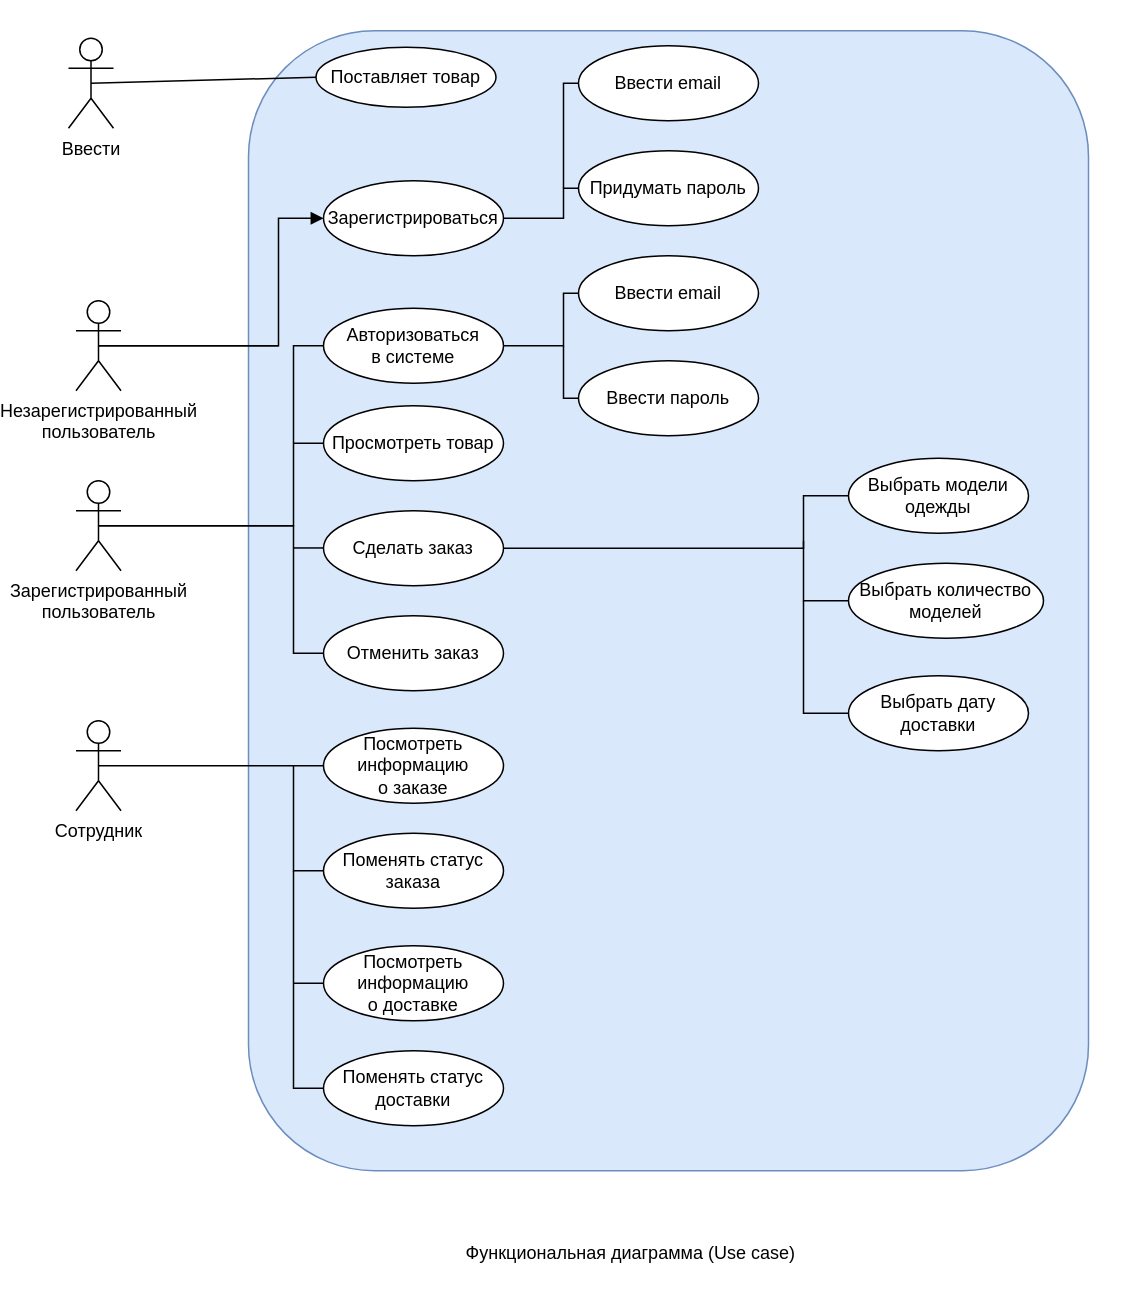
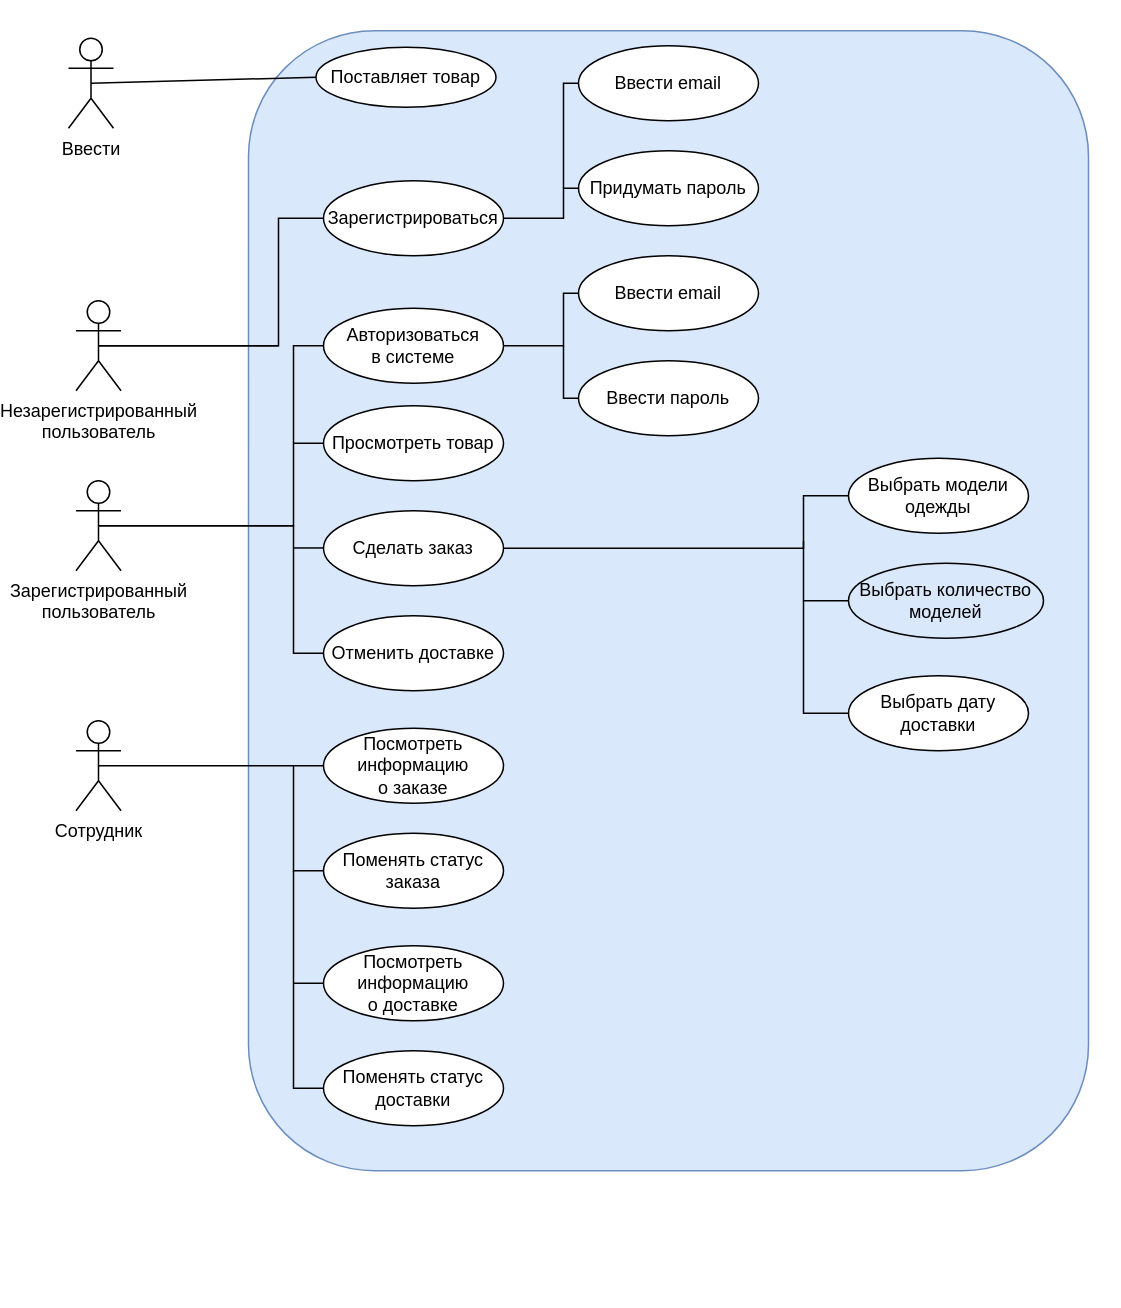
(310, 218) -> (315, 218)
(946, 601) -> (946, 601)
(413, 653) -> (413, 653)
(631, 1253) -> none
